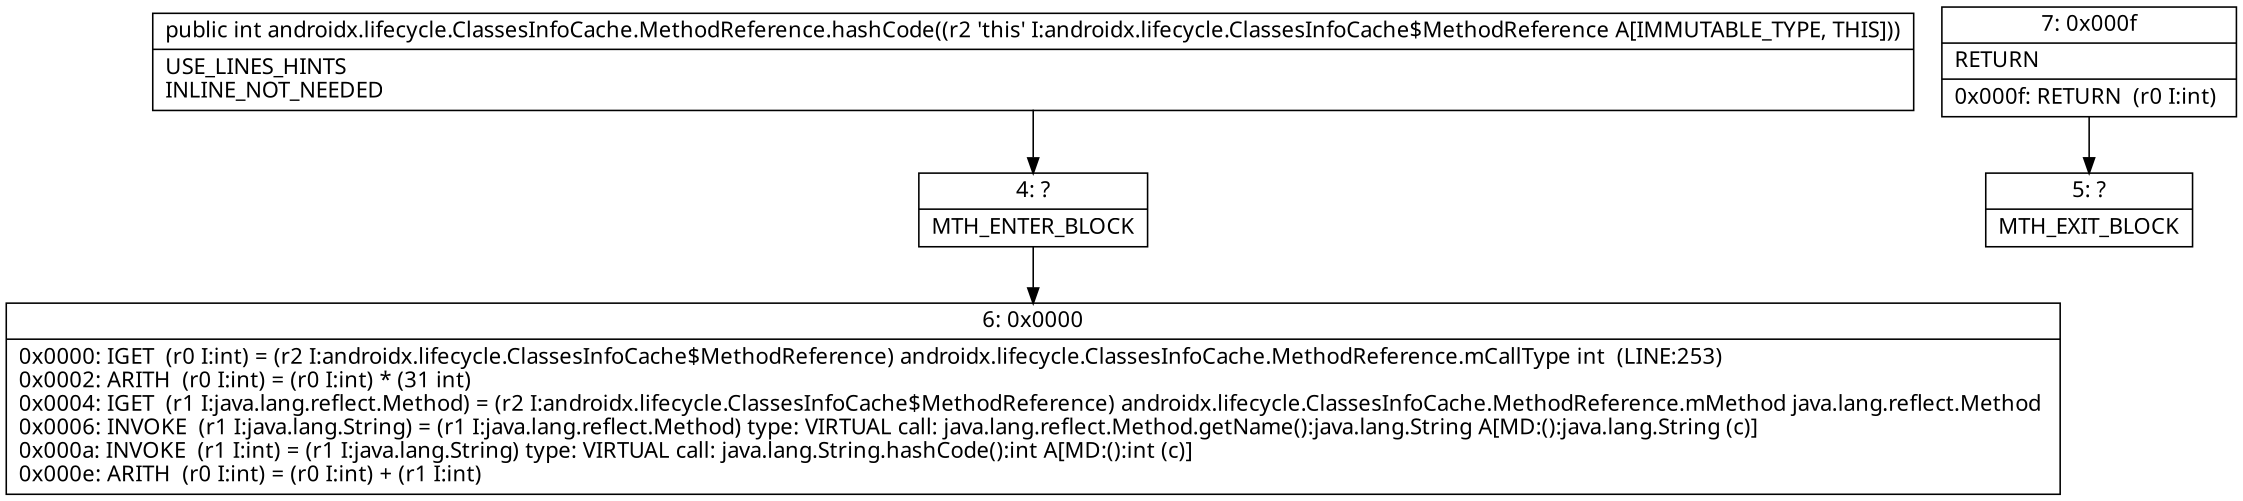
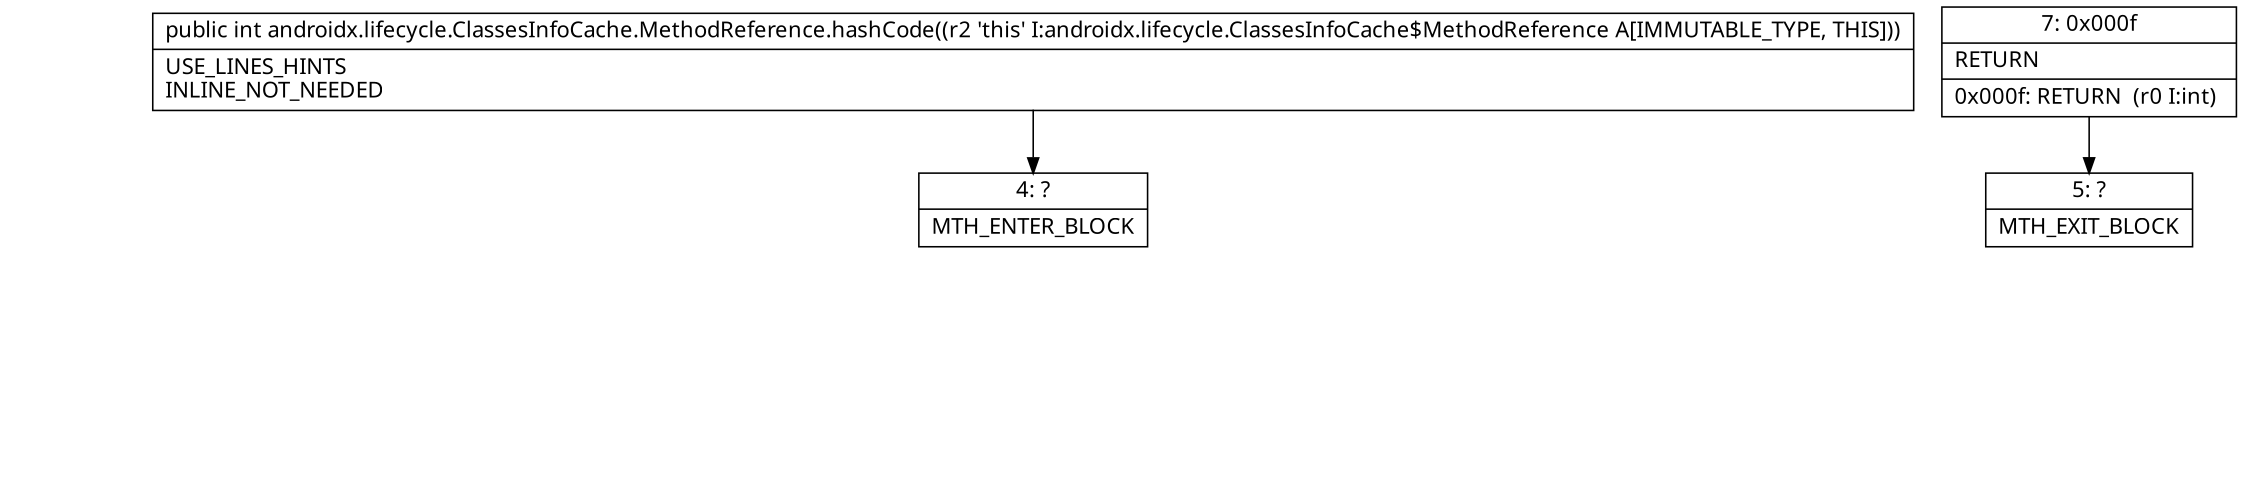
(1033, 399) -> none
